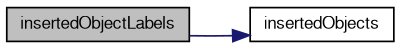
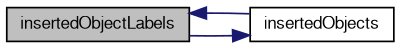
none -> (228, 13)
